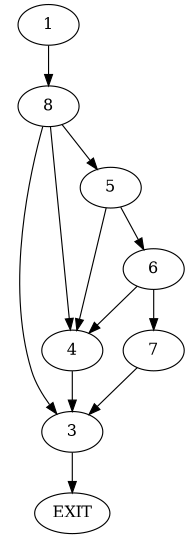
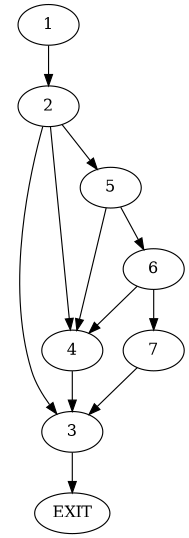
(49, 106) -> (49, 106)
